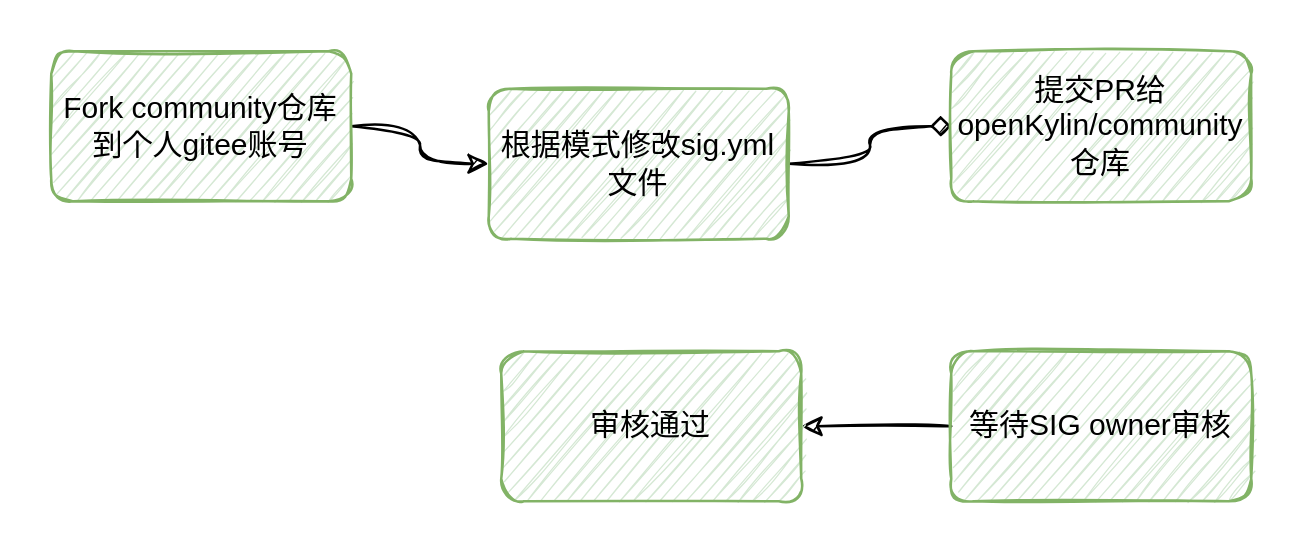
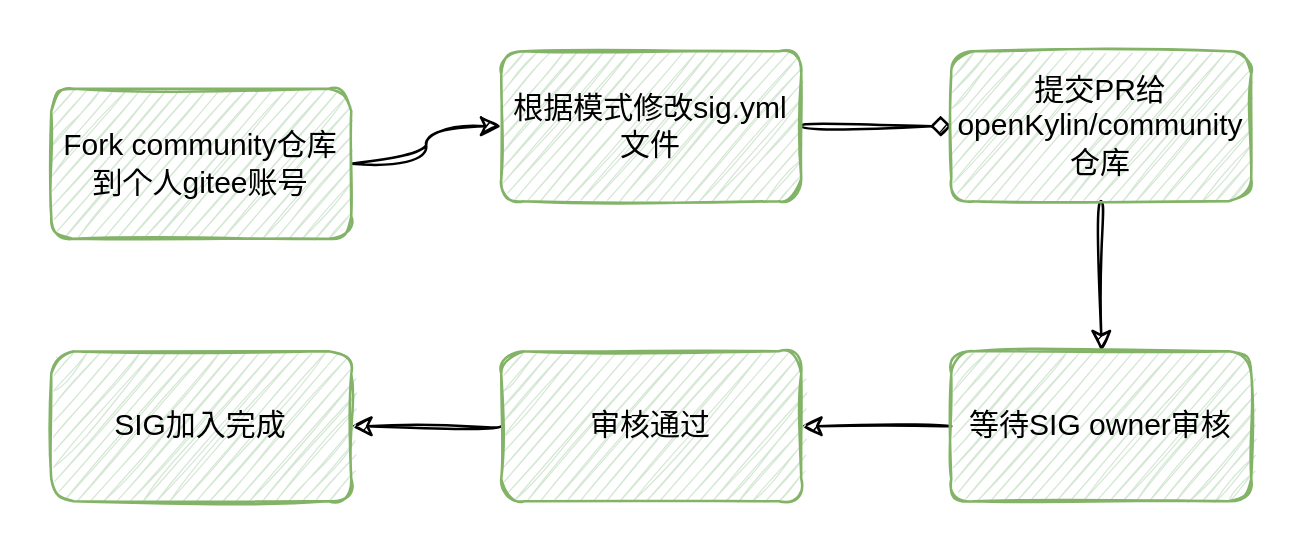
(201, 126) -> (201, 164)
(639, 164) -> (651, 126)
none -> (1101, 269)
none -> (201, 426)
none -> (434, 426)
